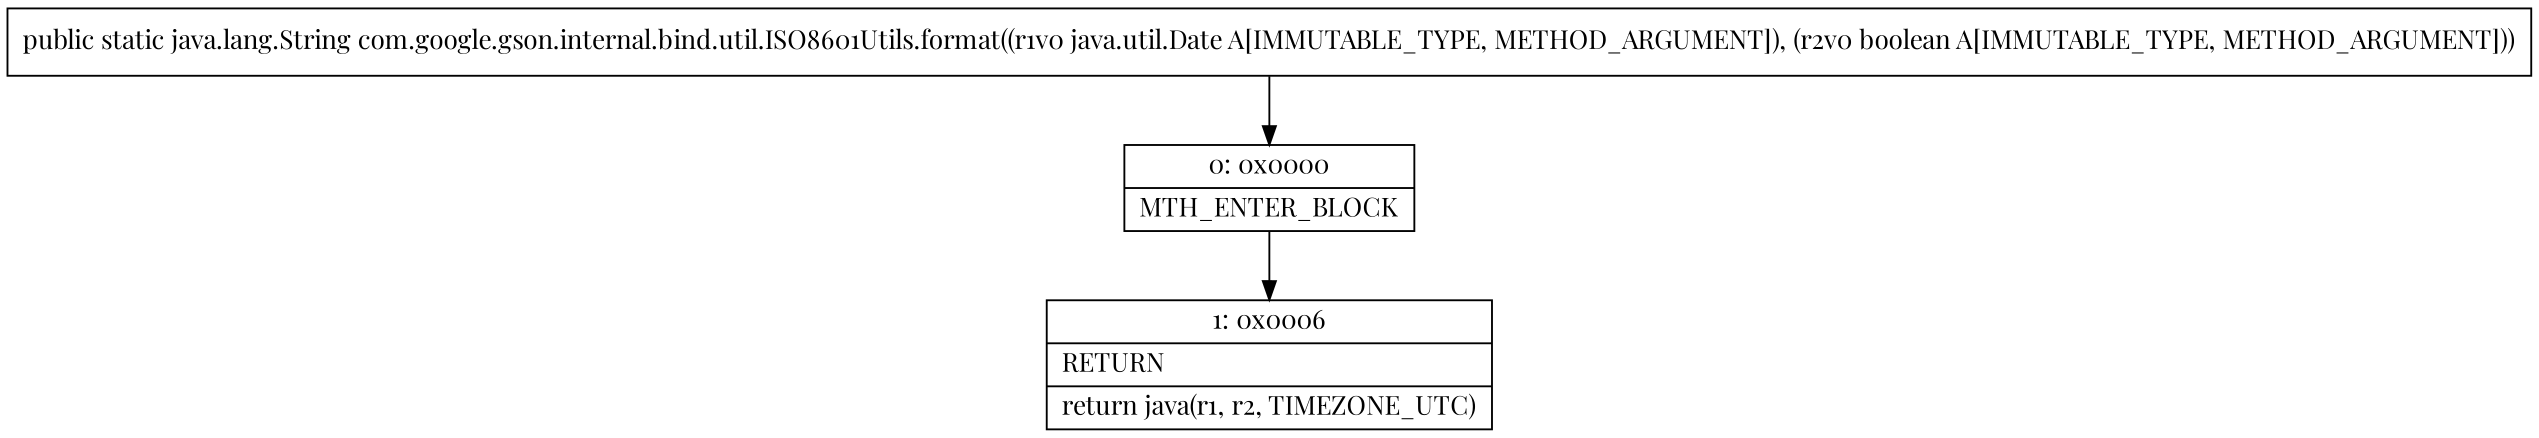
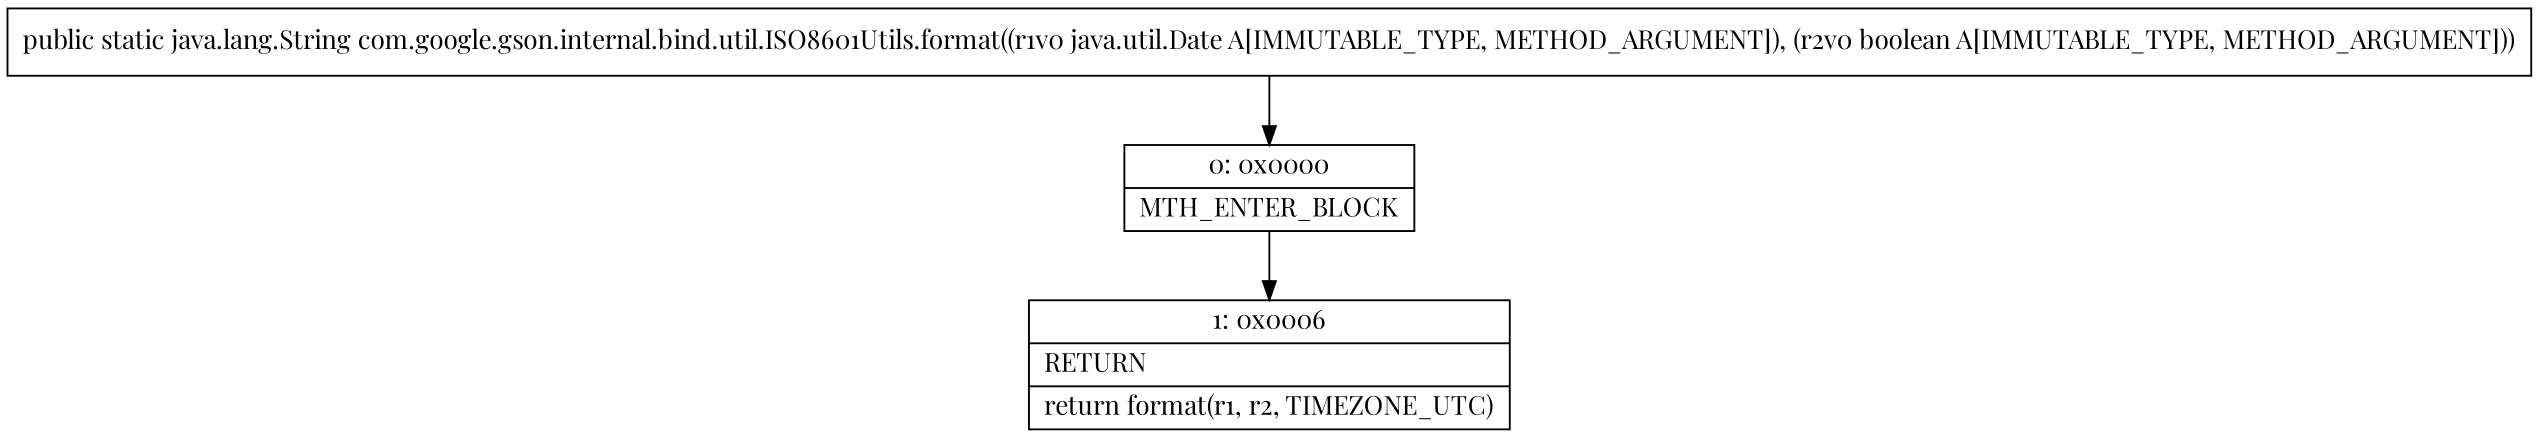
(1269, 407) -> (1269, 407)
